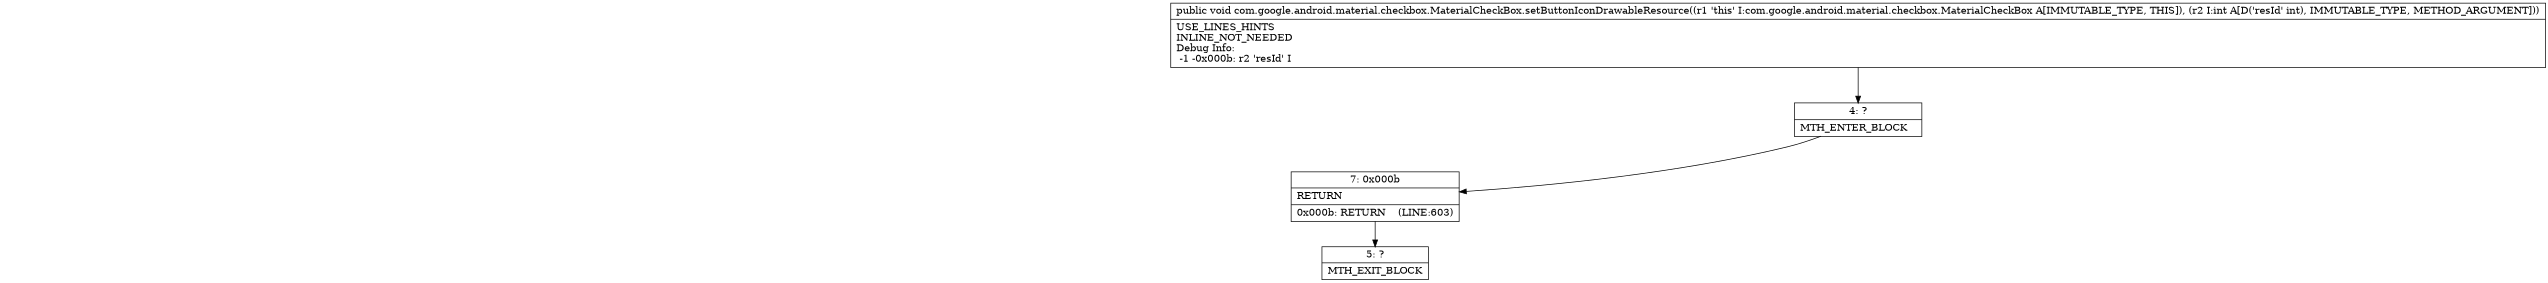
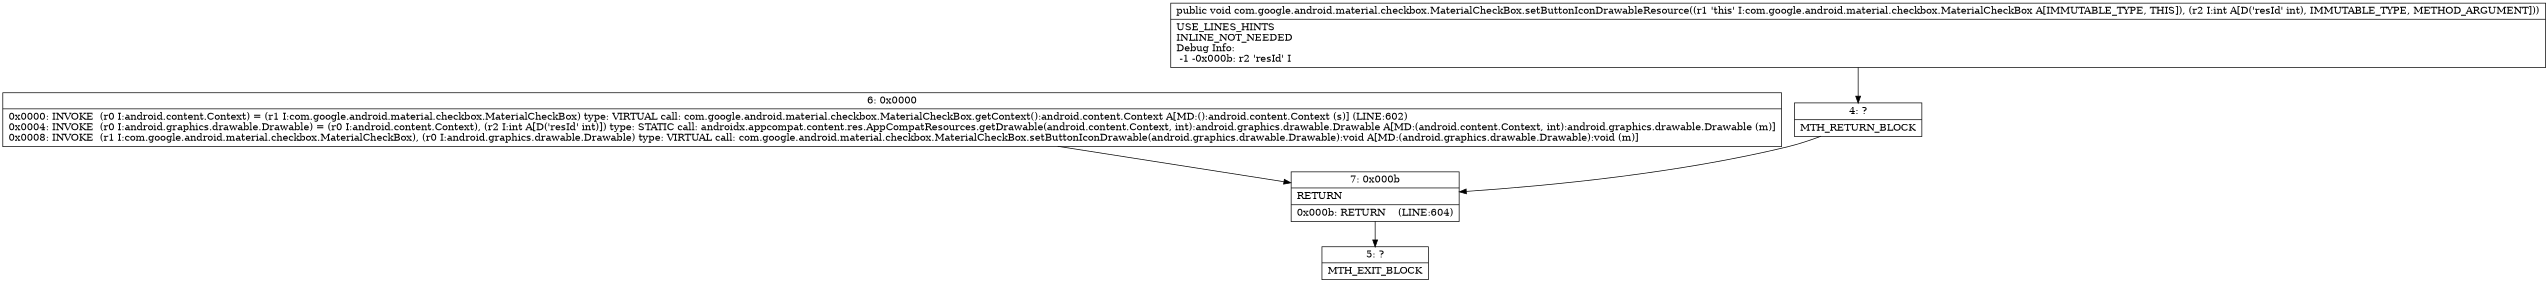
none -> (892, 120)
(1854, 128) -> (1858, 128)
(1375, 213) -> (1375, 213)
